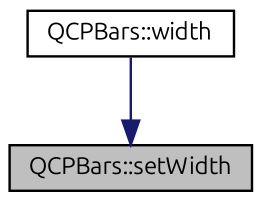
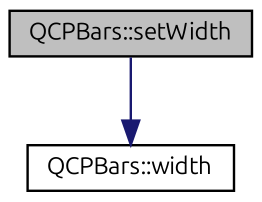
(131, 89) -> (131, 89)
